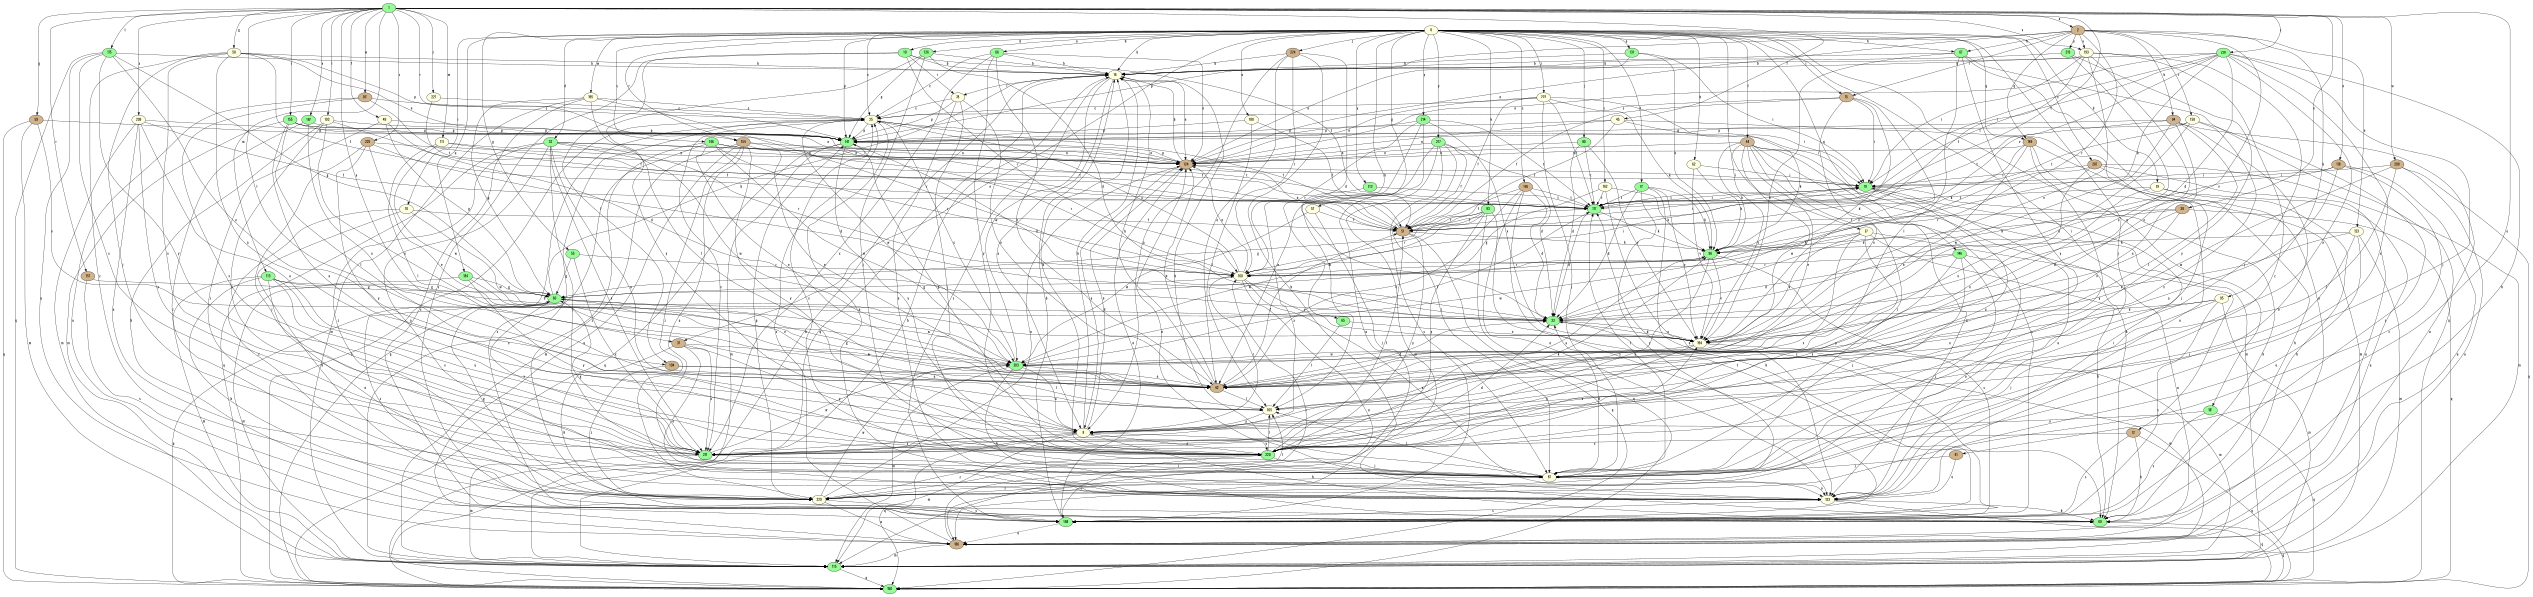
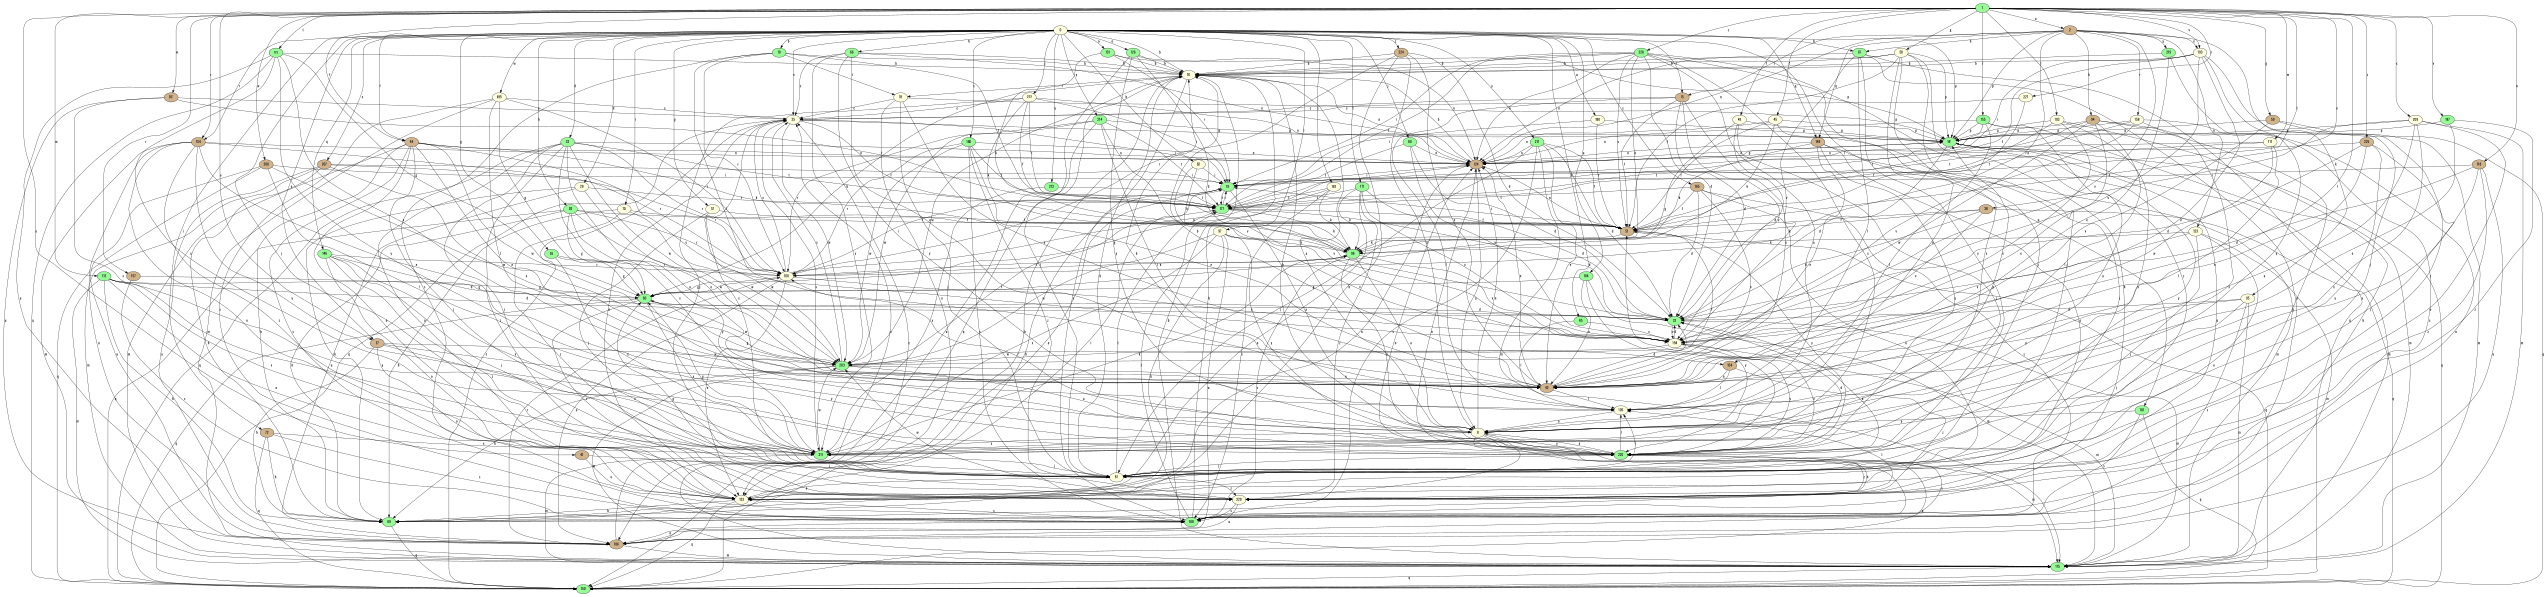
none -> (1086, 13)
(591, 97) -> (499, 97)
none -> (914, 180)
